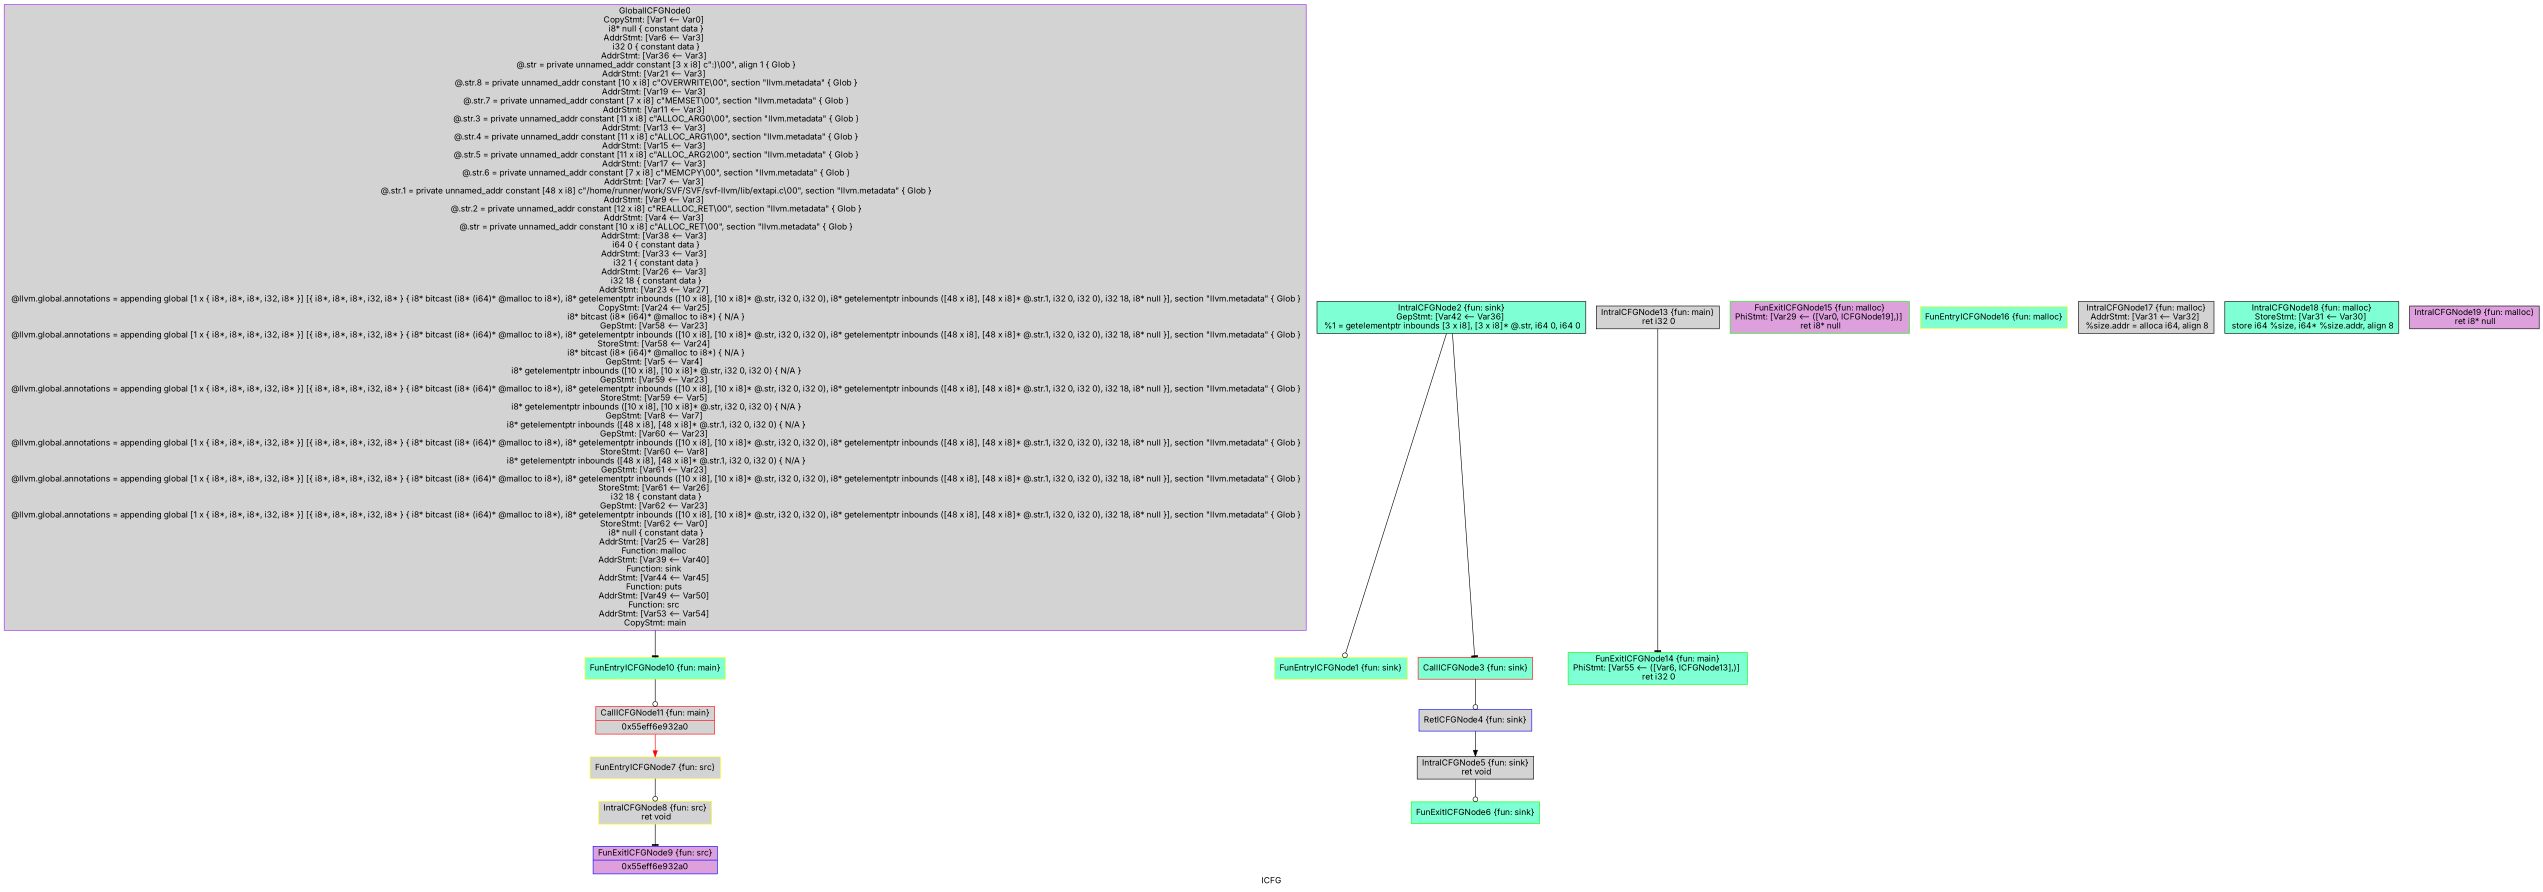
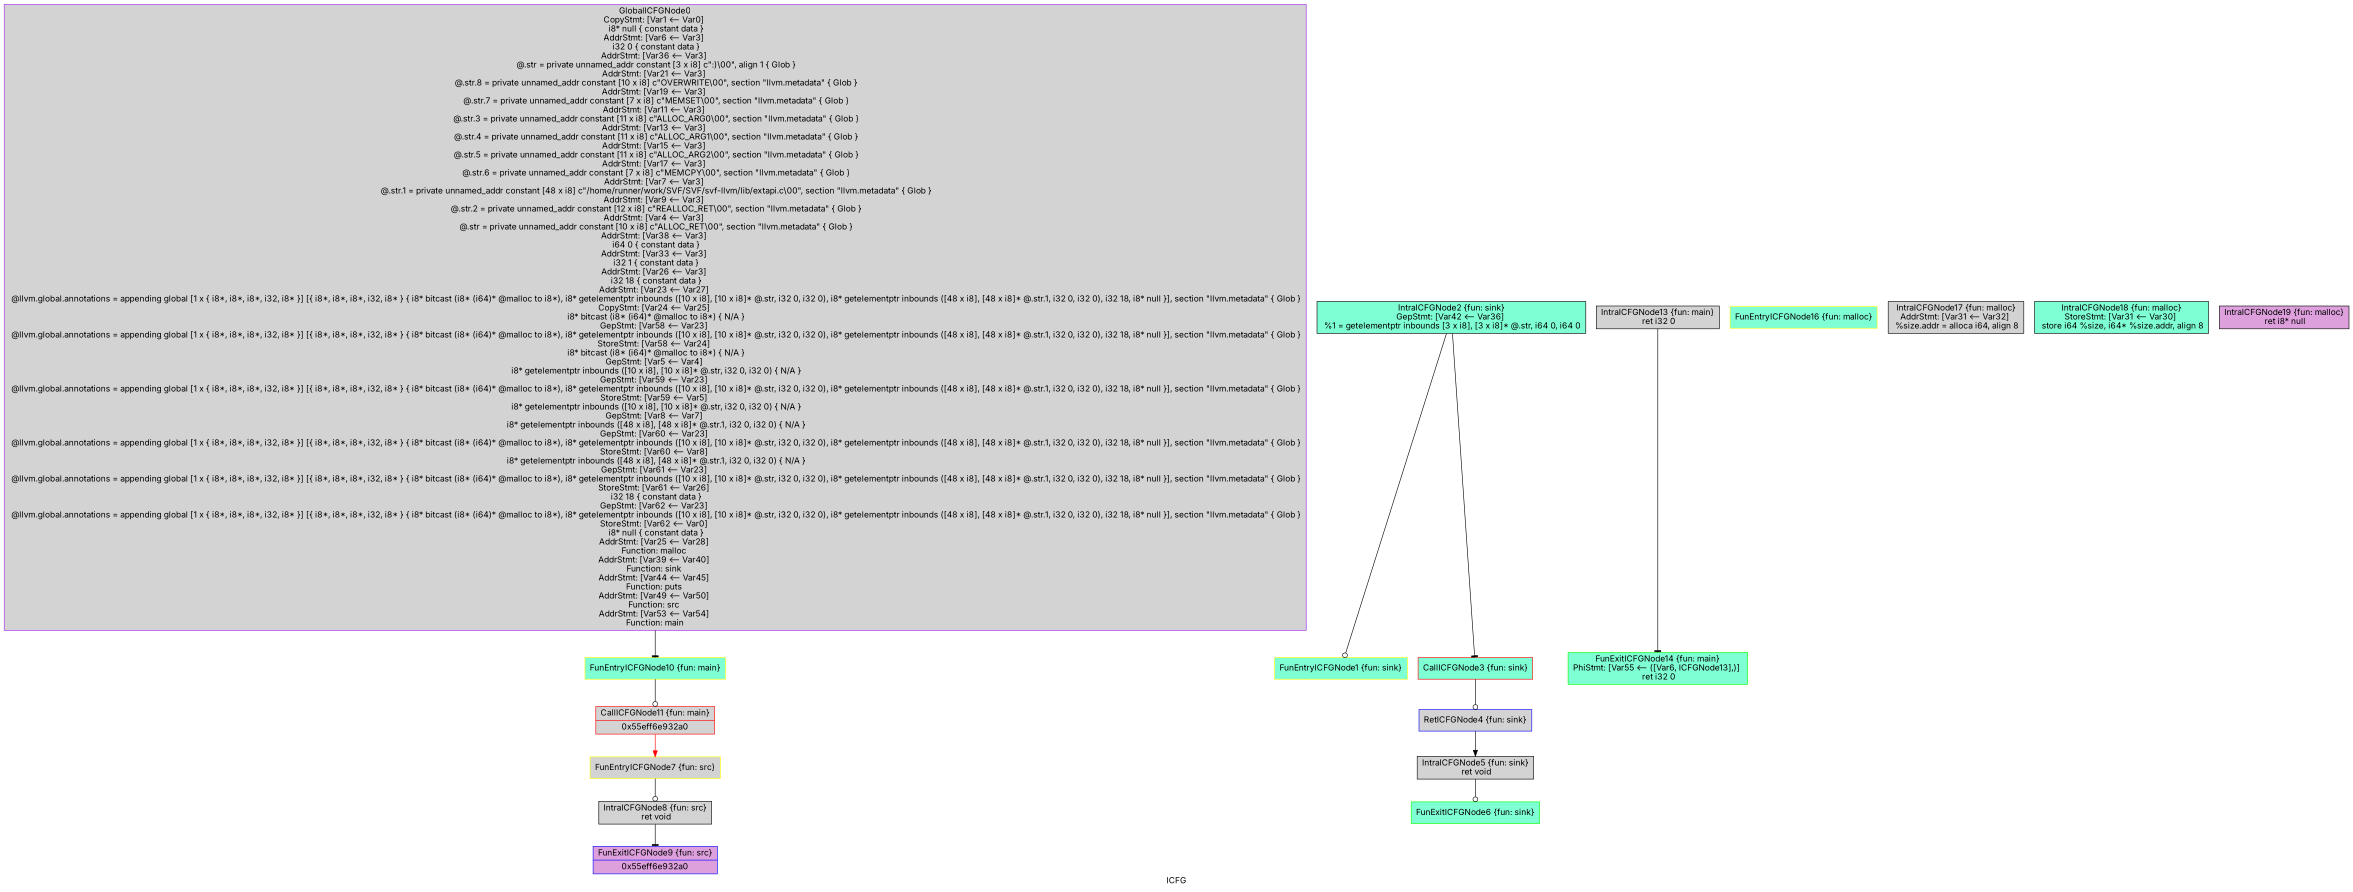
(1820, 317) -> none
(655, 623) -> (655, 623)
(655, 813) -> (655, 813)
